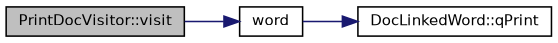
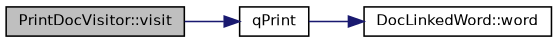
(271, 22) -> (274, 22)
(455, 22) -> (458, 22)
